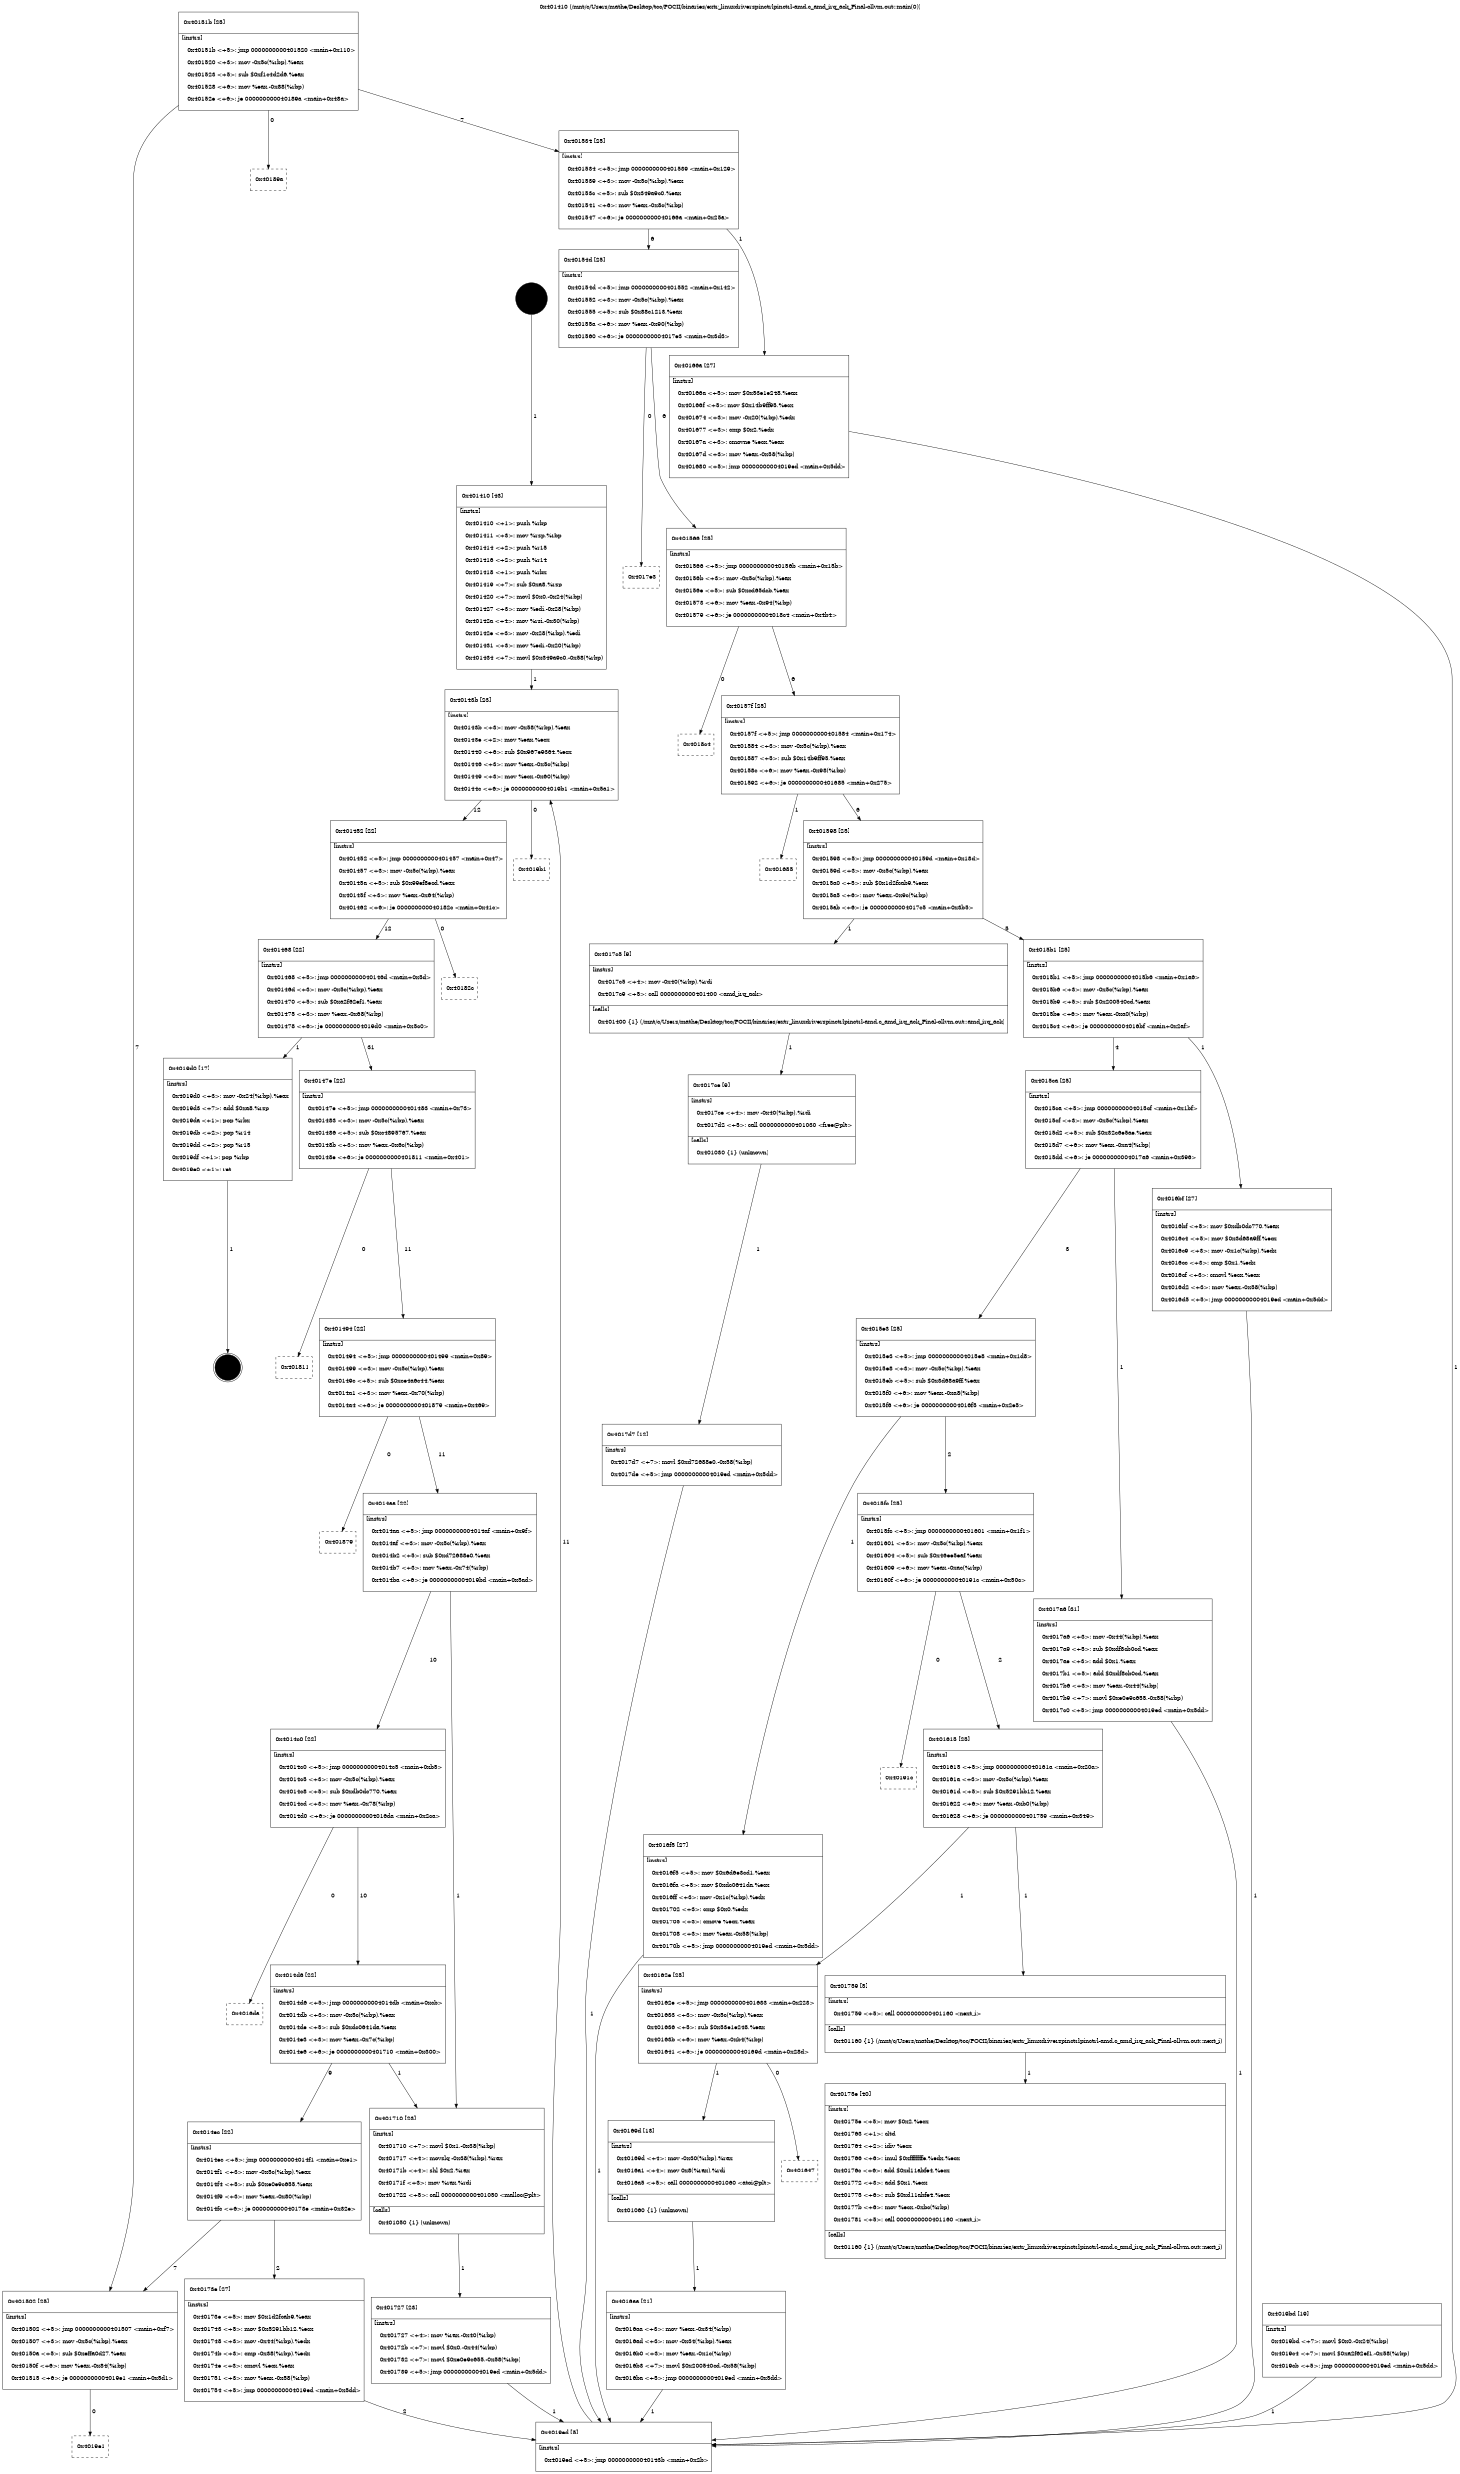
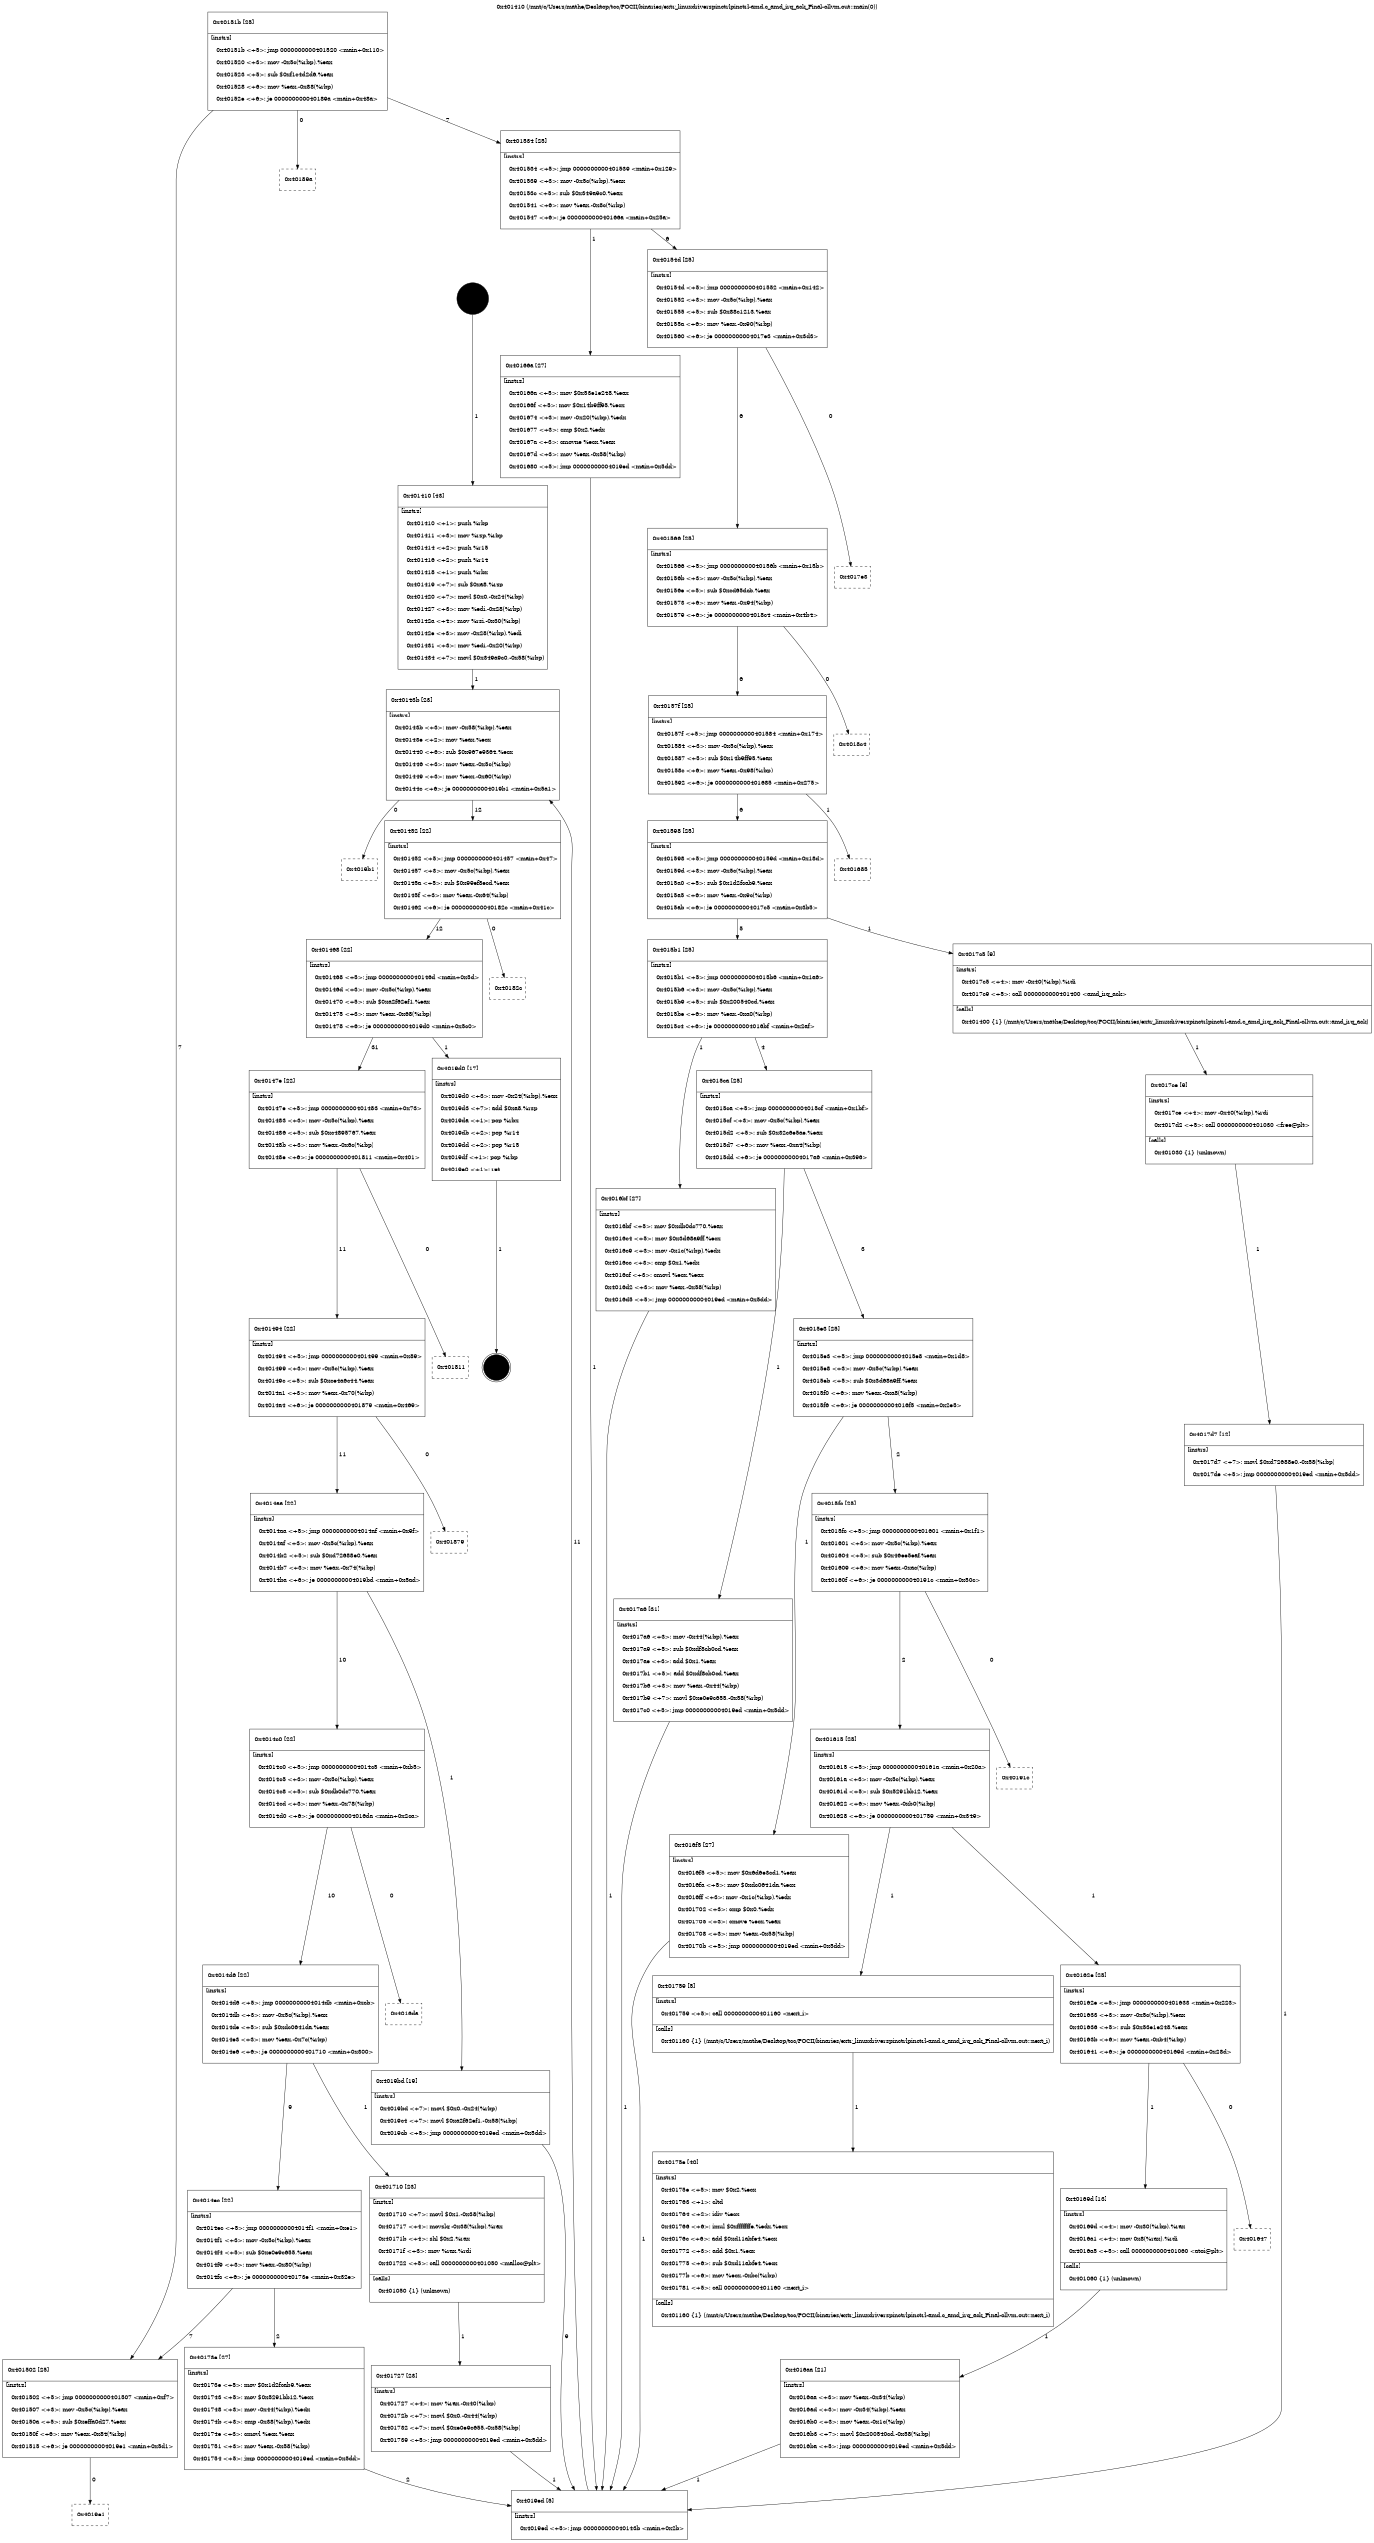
(453, 1848) -> (447, 1822)
(1272, 2412) -> (566, 2337)
